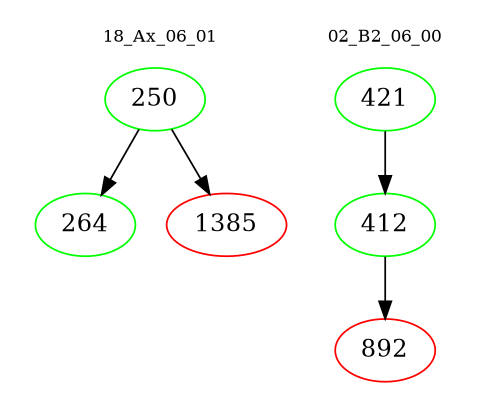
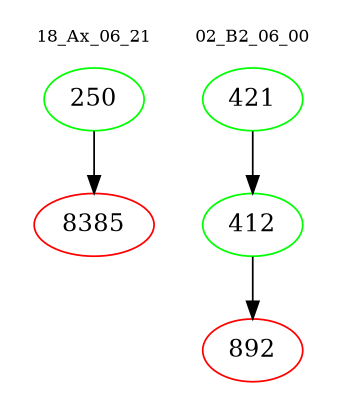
(160, 37) -> (94, 37)
(85, 225) -> none
(227, 225) -> (94, 225)
